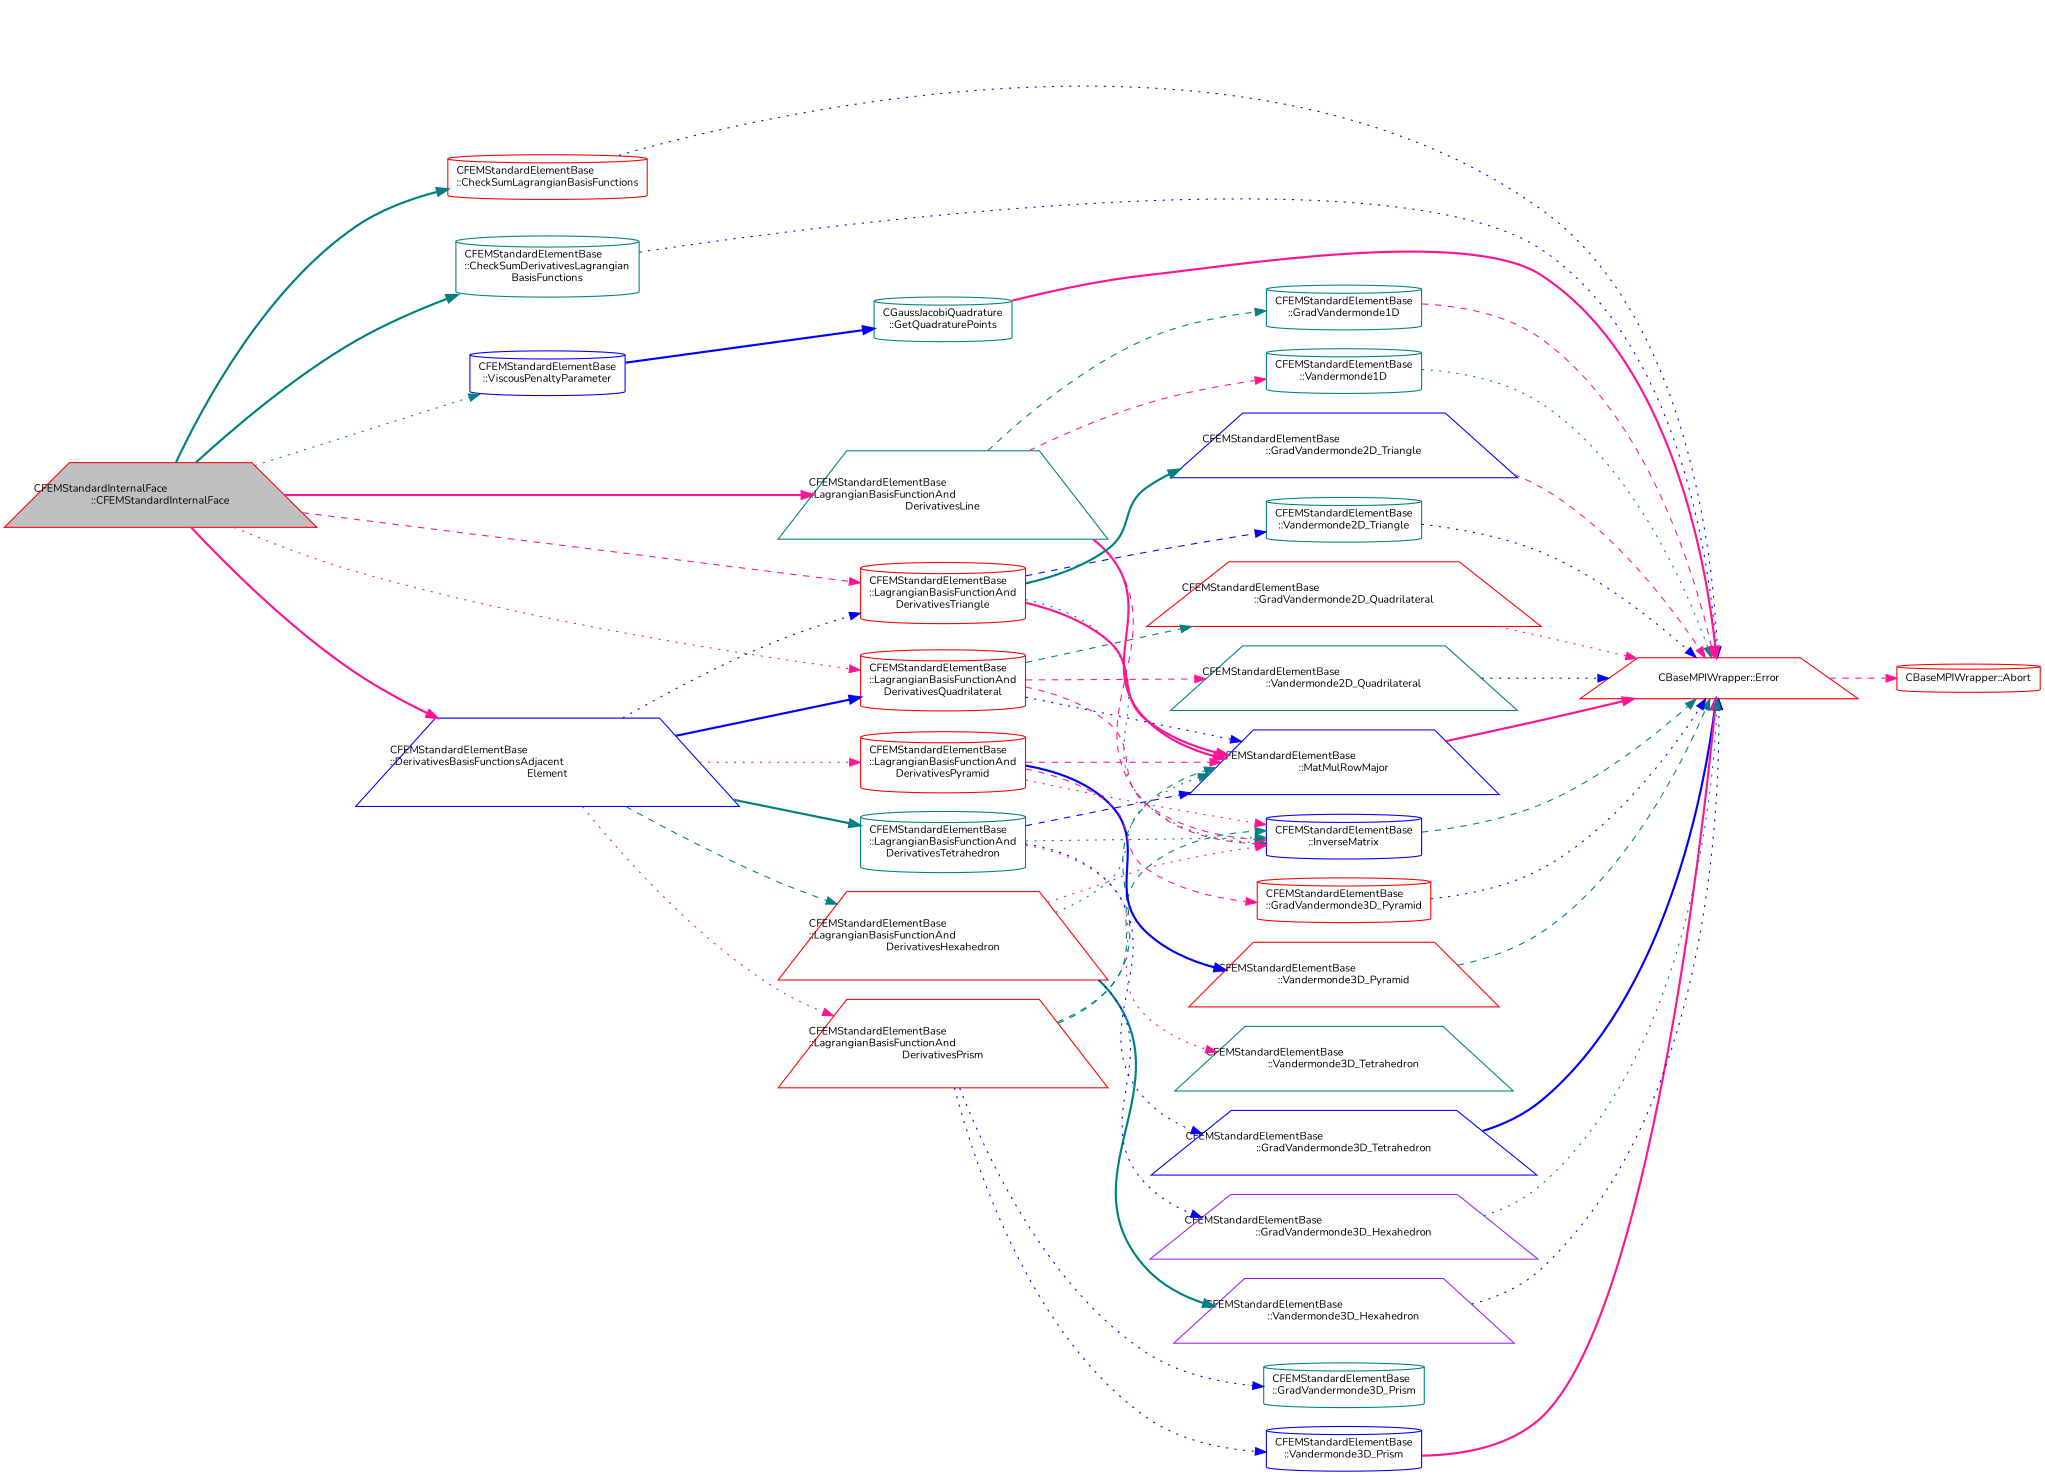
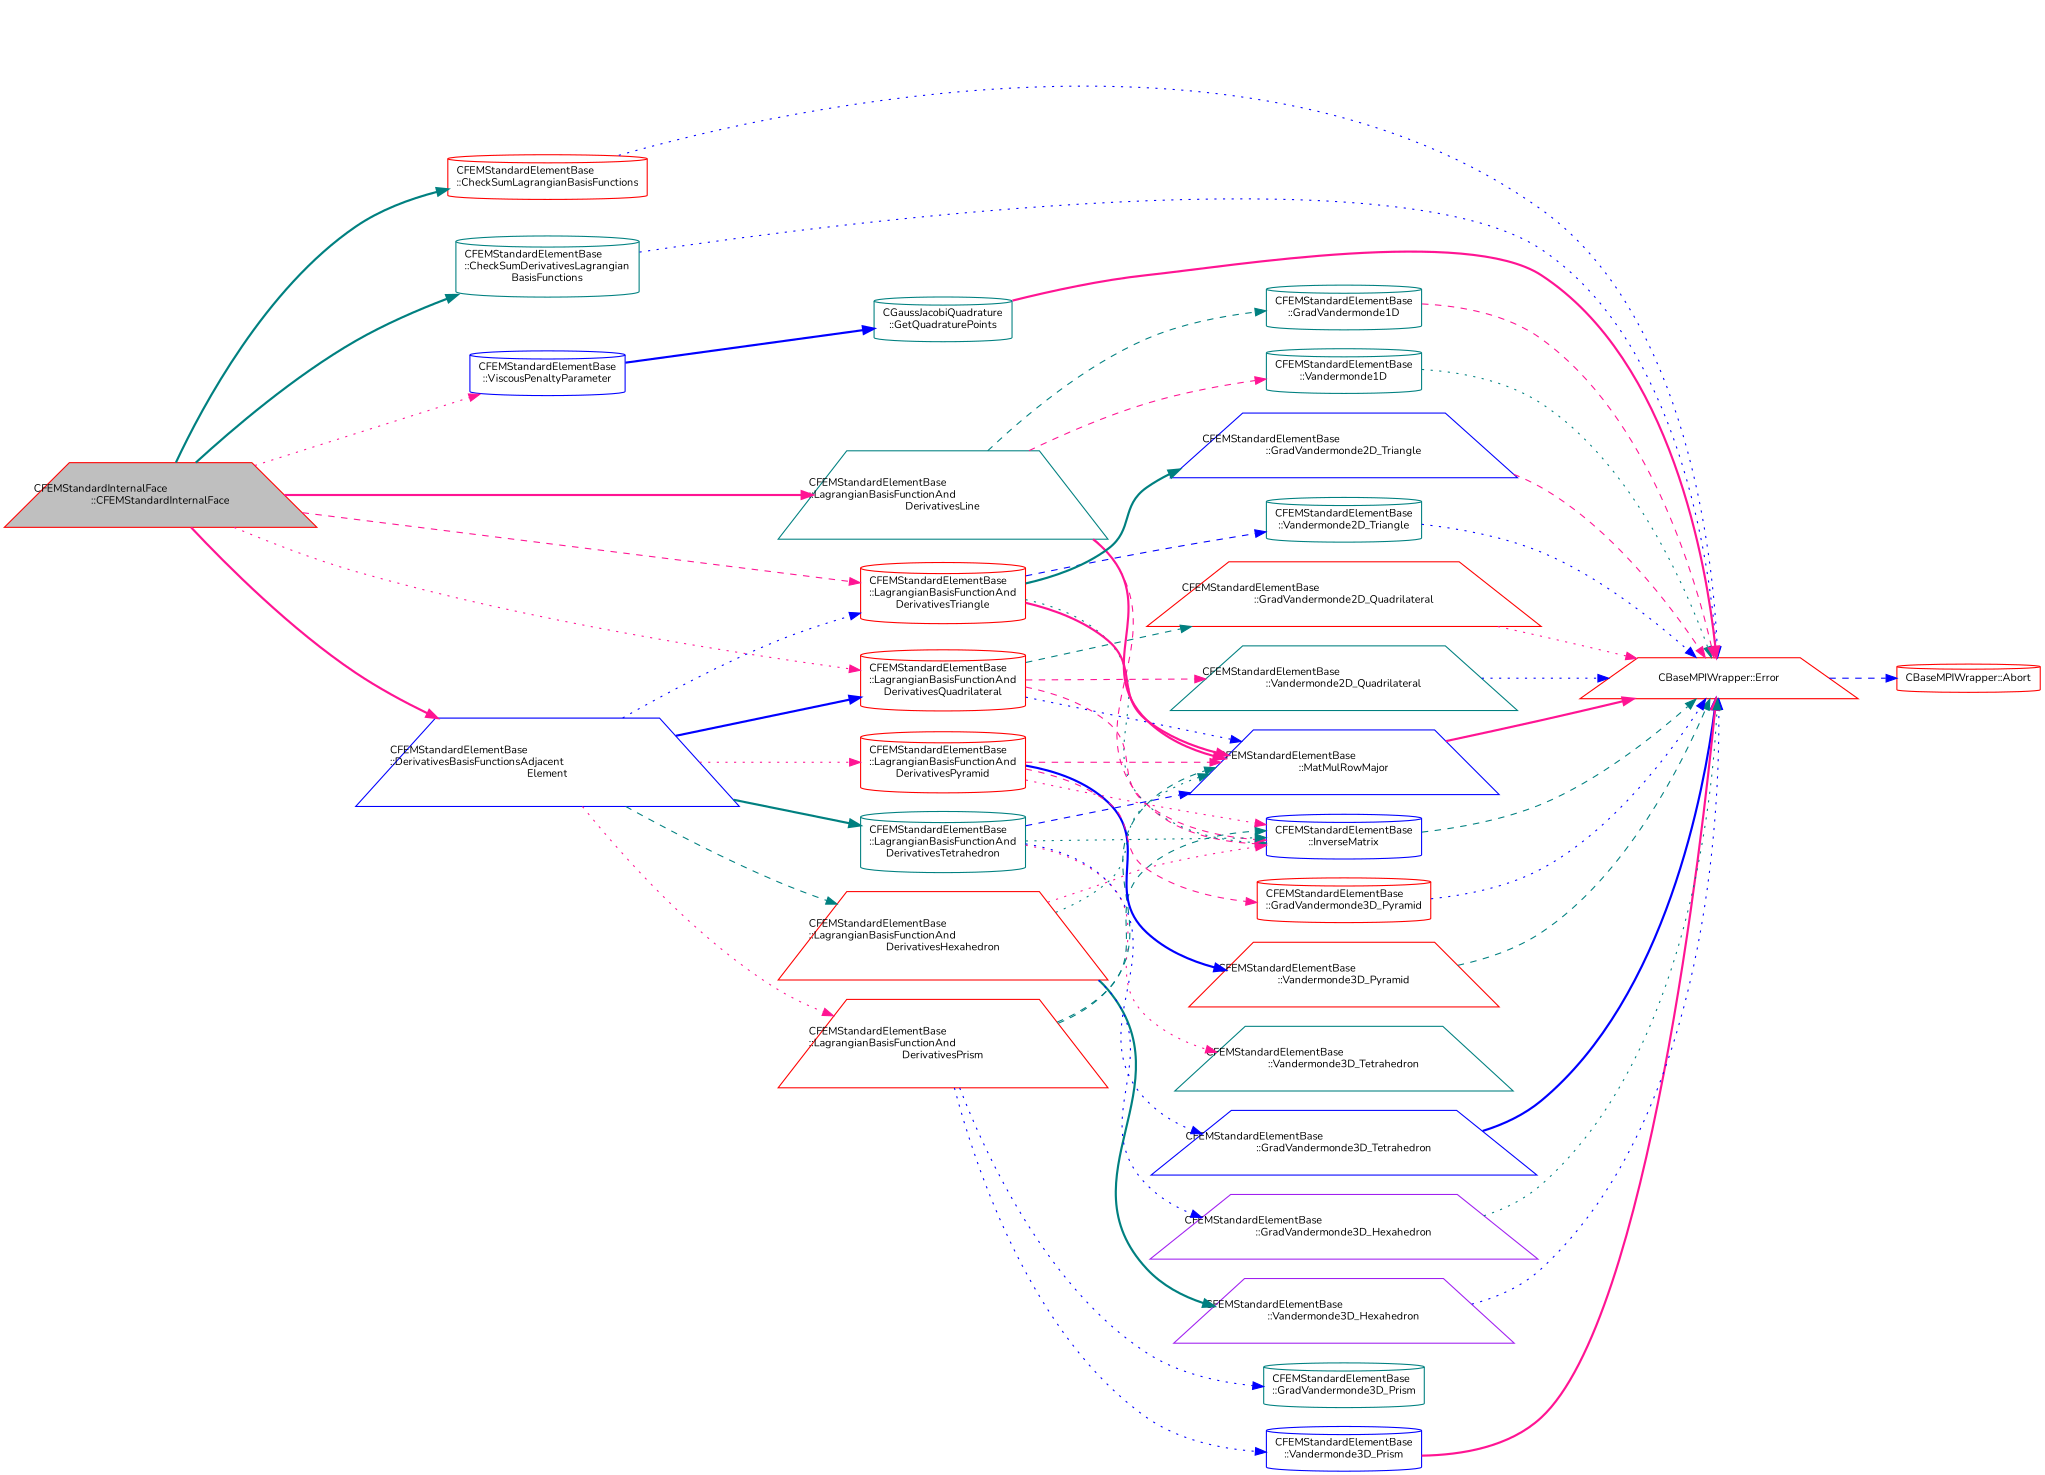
(362, 432) -> (362, 432)
(1858, 678) -> (1858, 678)
